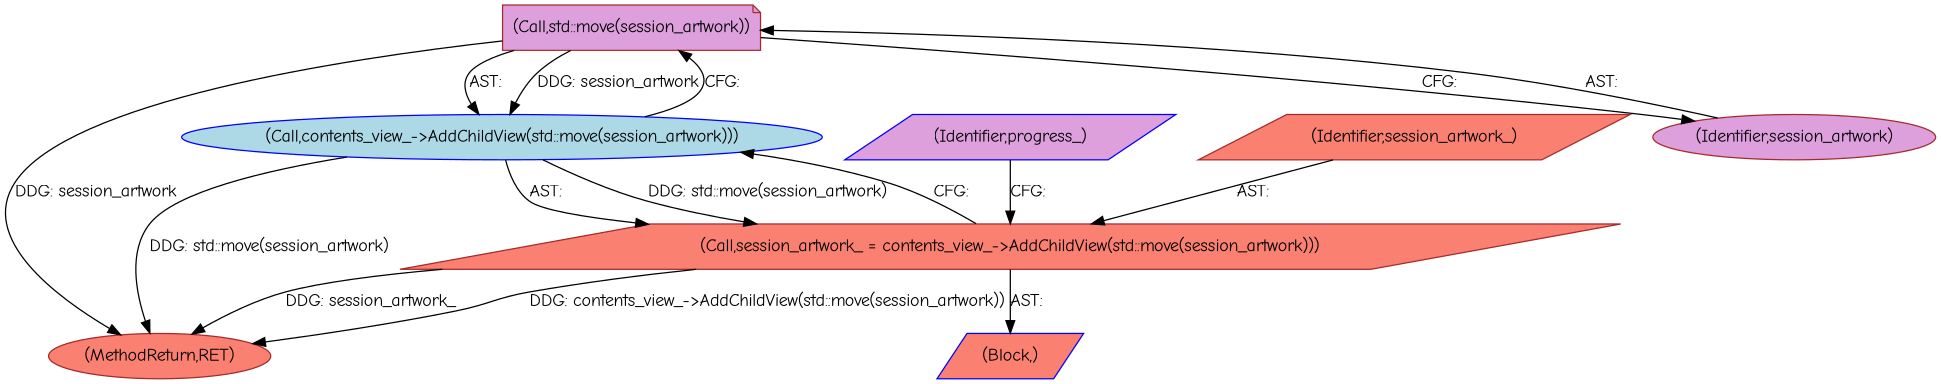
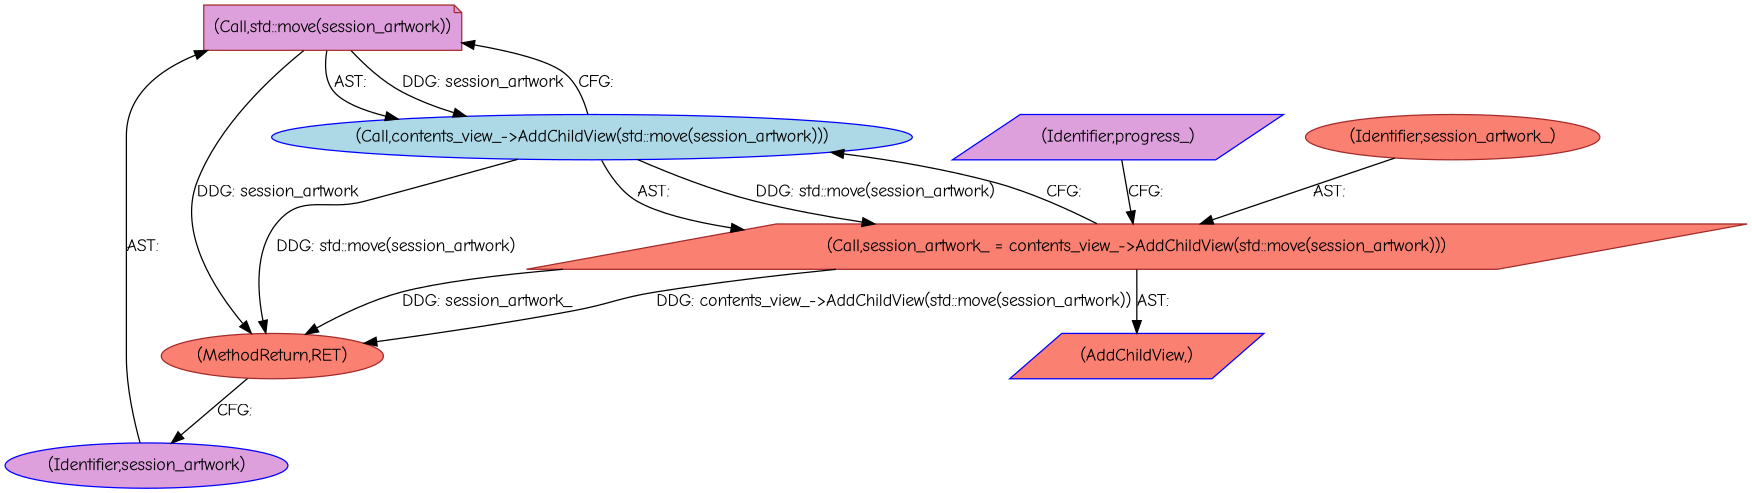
(1222, 73) -> (214, 407)
(1414, 137) -> (1453, 137)
(1794, 137) -> (147, 466)
(1010, 356) -> (1137, 356)
